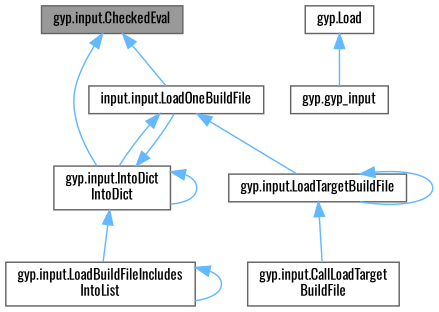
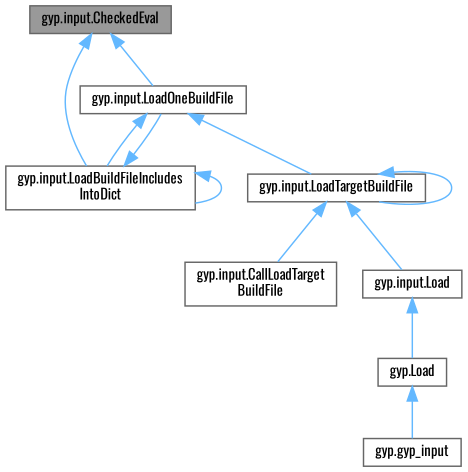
(176, 100) -> (163, 100)
(112, 188) -> (101, 188)
(101, 284) -> none
none -> (412, 284)
